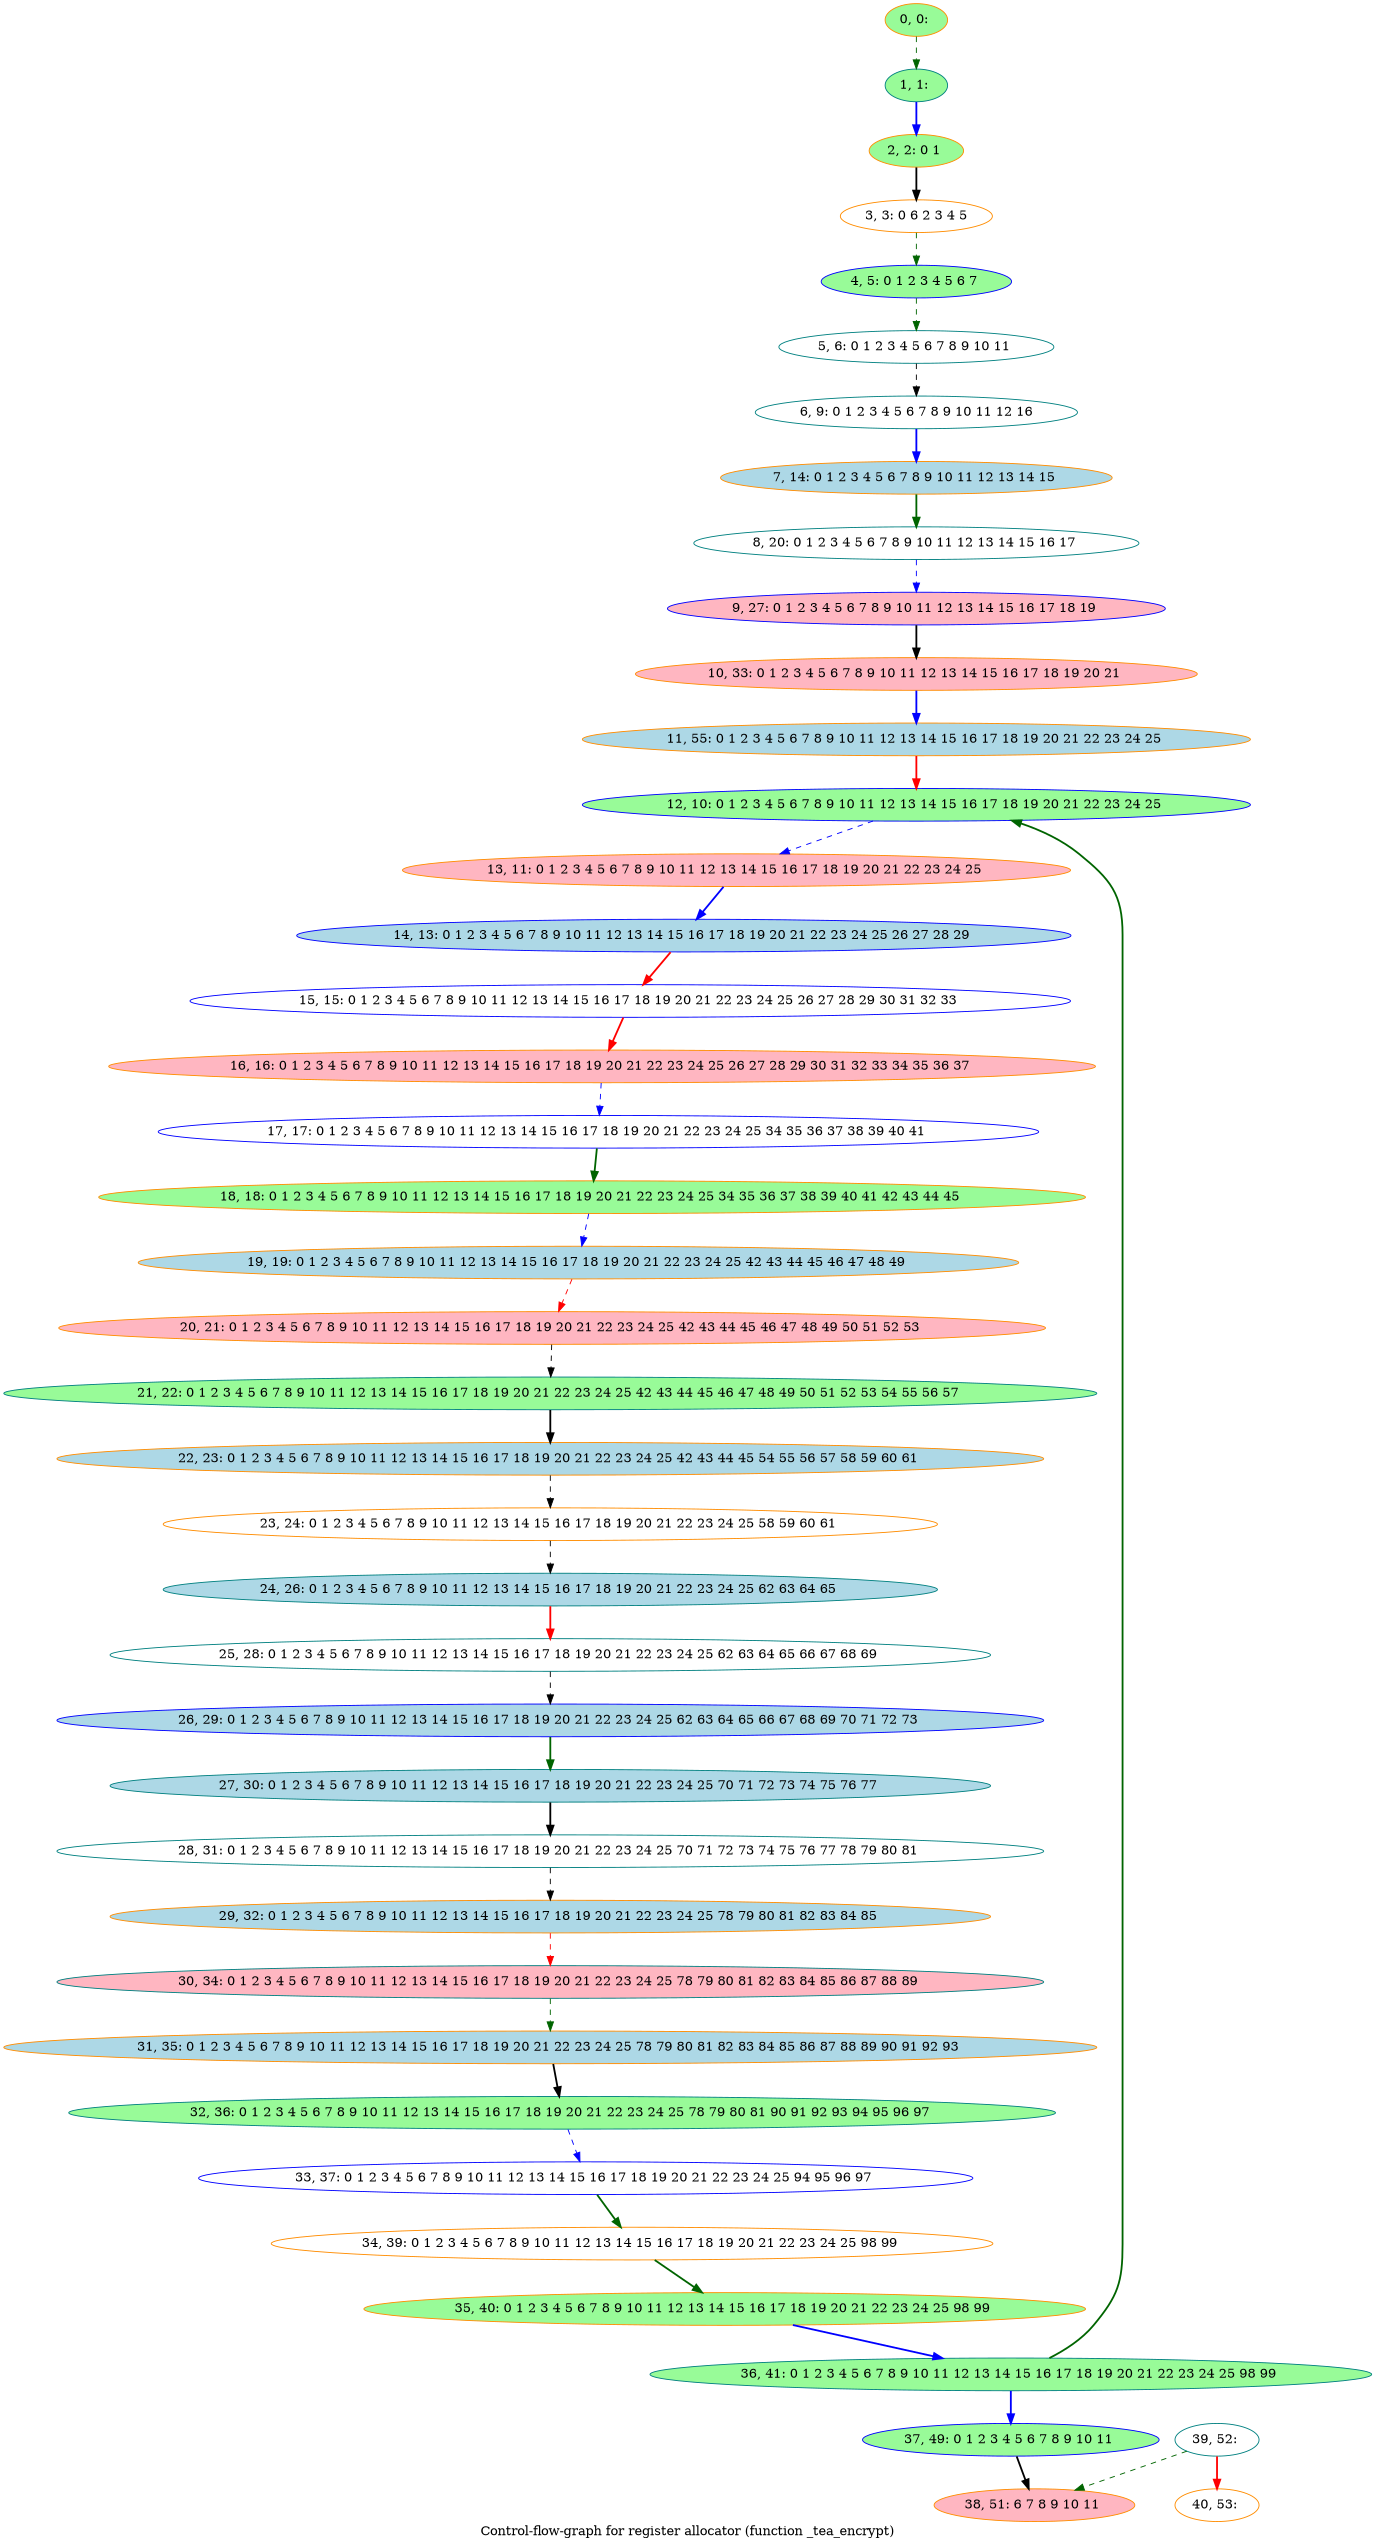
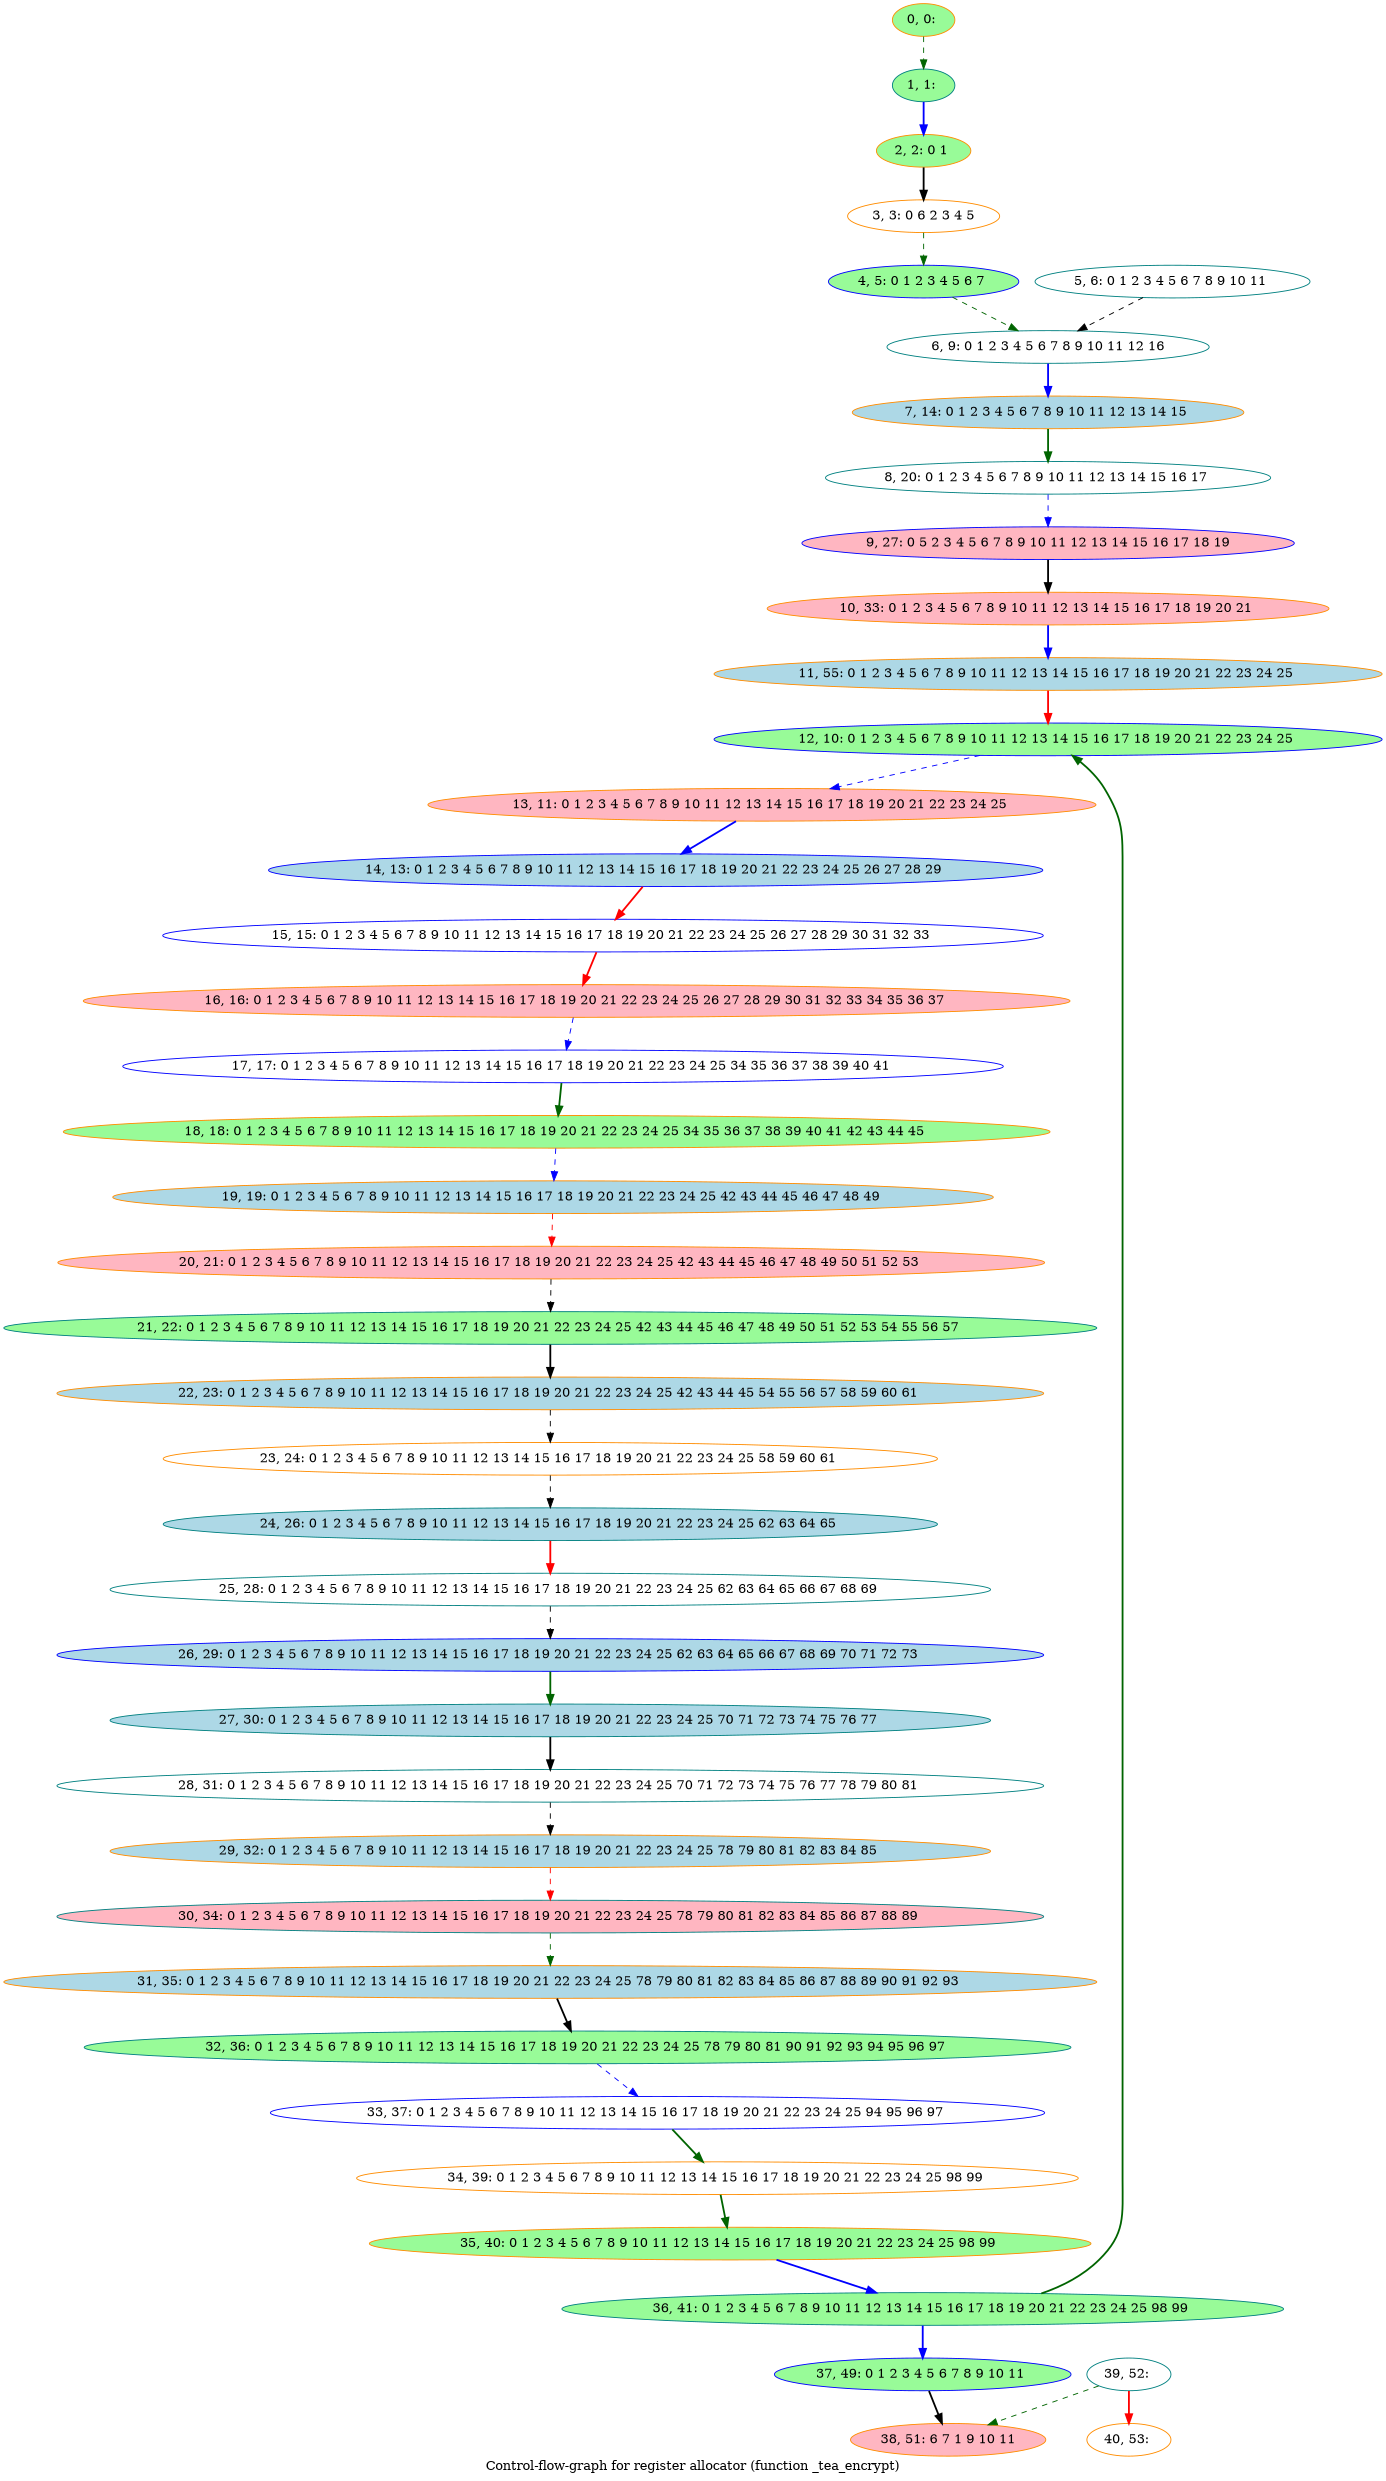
(916, 310) -> (981, 312)
(916, 609) -> (1048, 543)
(1034, 2505) -> (948, 2440)
